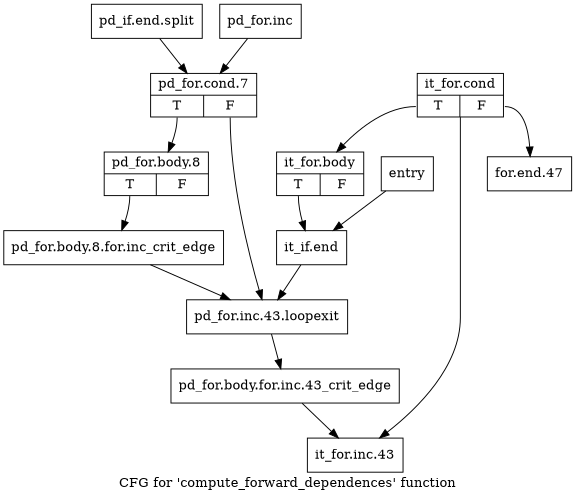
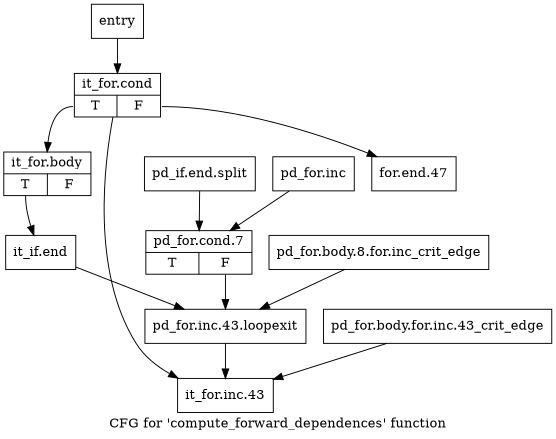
(156, 174) -> none
(363, 208) -> (117, 51)
(275, 347) -> (225, 356)
